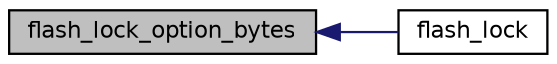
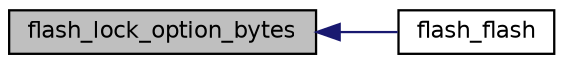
(473, 32) -> (476, 32)
